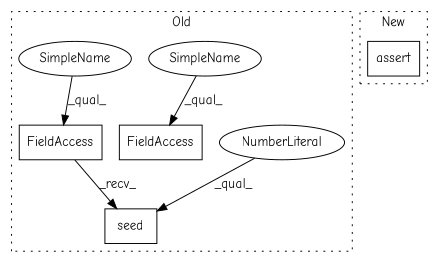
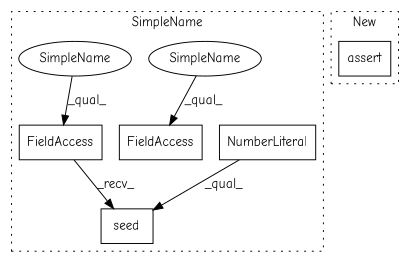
(182, 23) -> (167, 23)
(282, 142) -> (268, 142)
